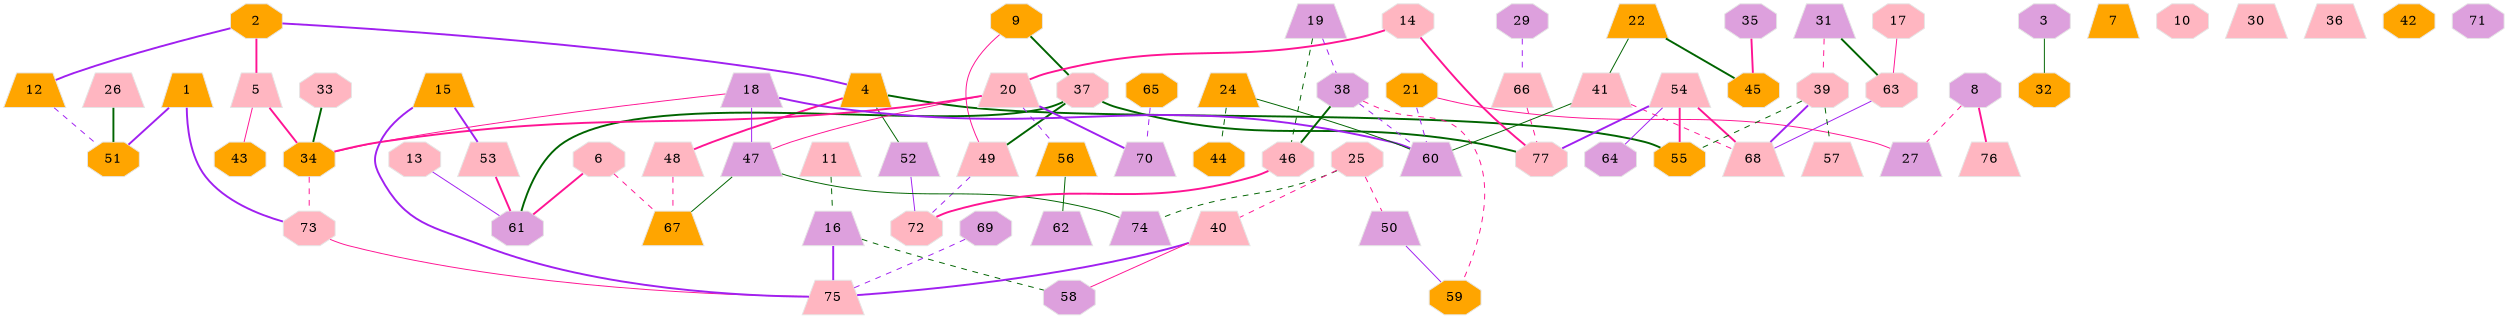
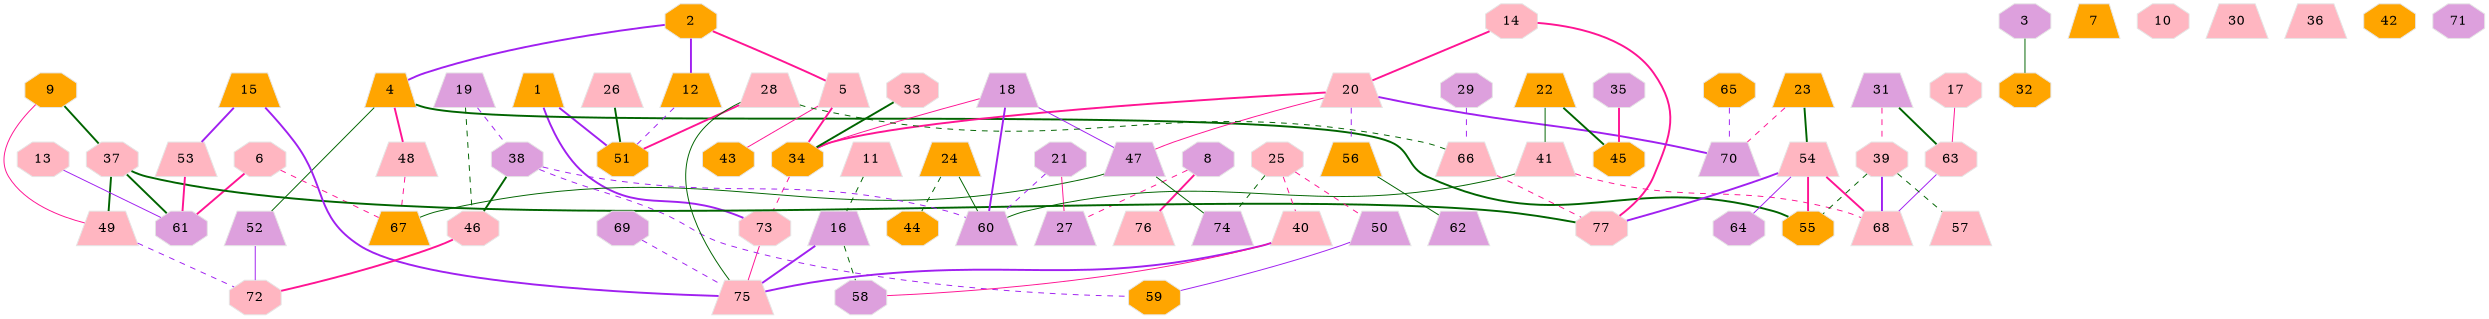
none -> (770, 90)
(1412, 90) -> (1060, 159)
none -> (1803, 90)
(1476, 153) -> (826, 268)
